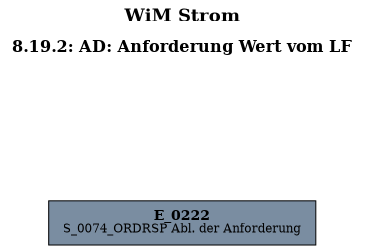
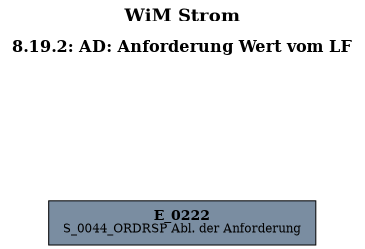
(182, 229) -> (182, 229)
